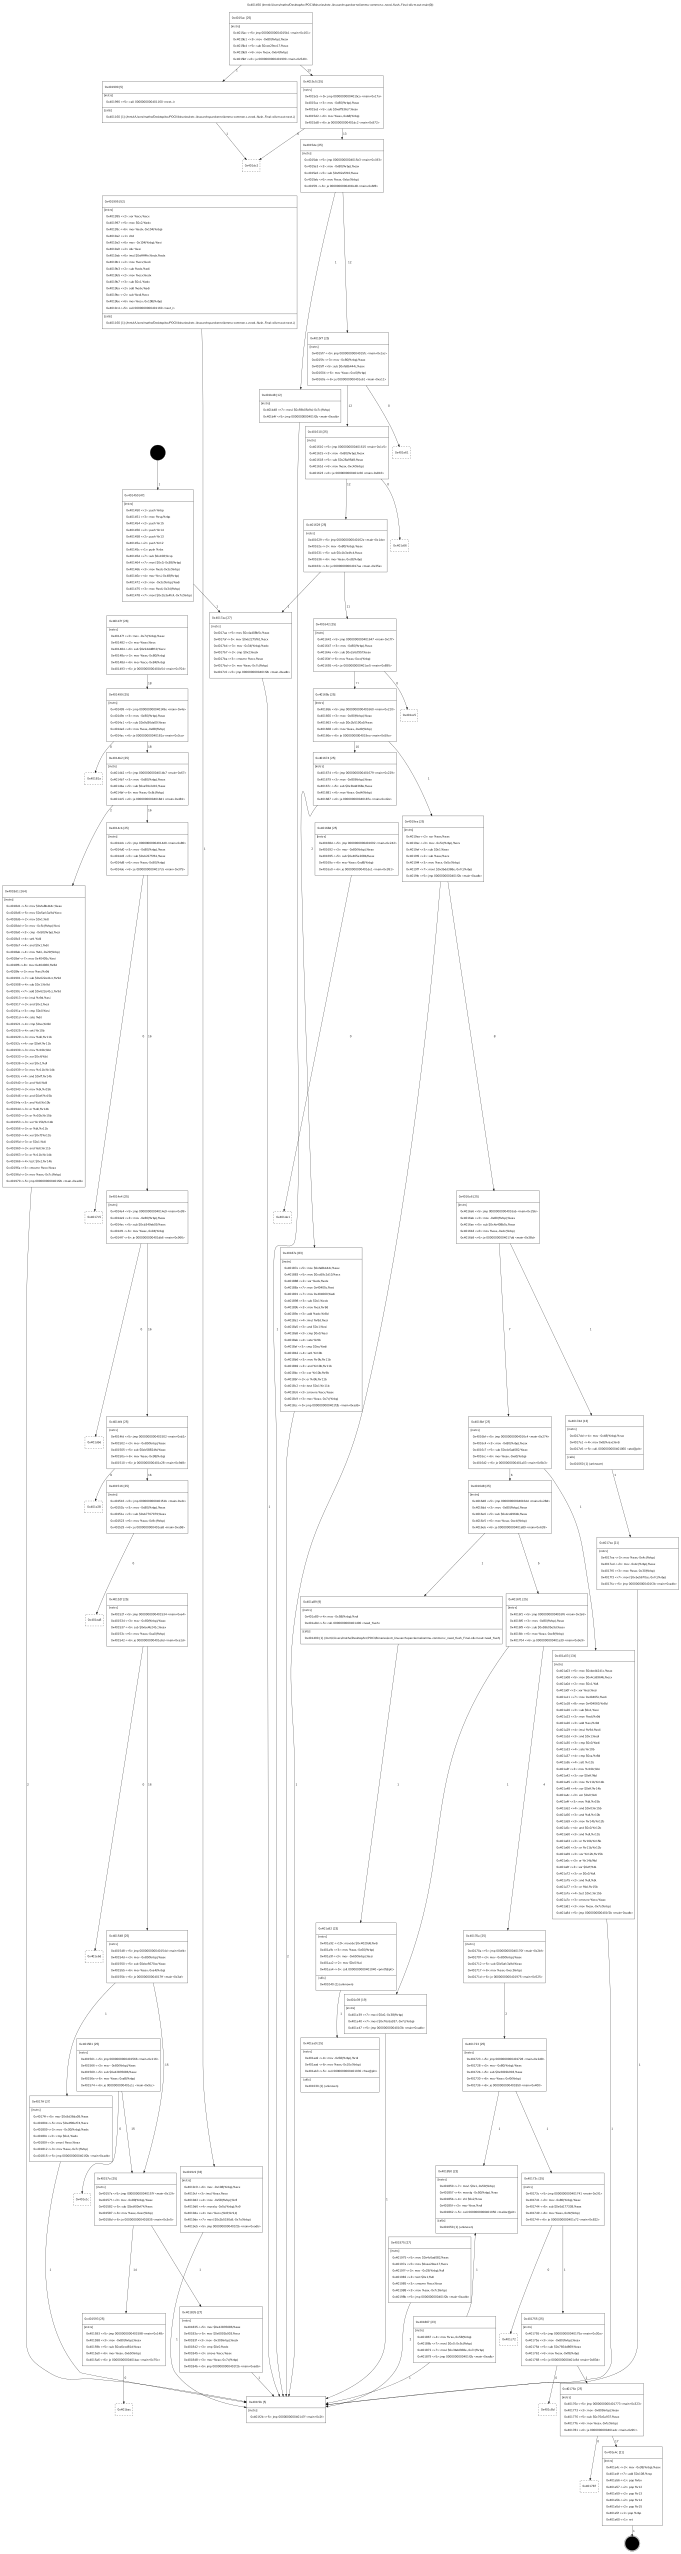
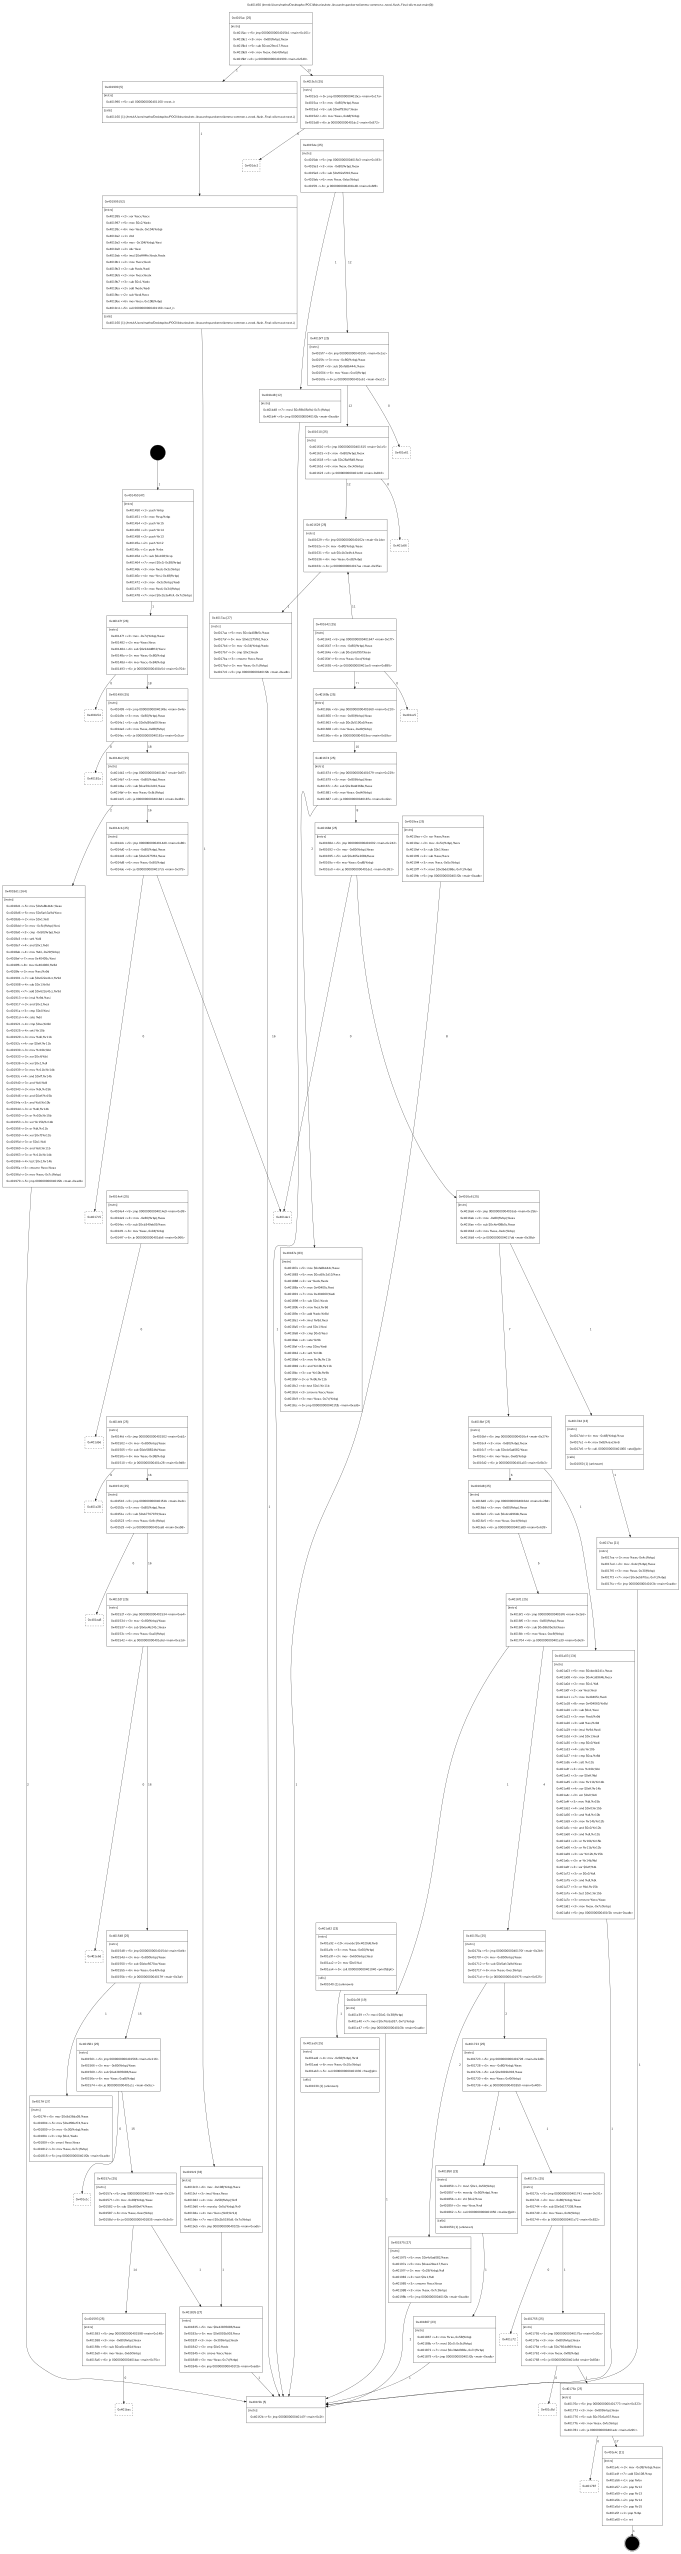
(342, 133) -> none
(231, 141) -> (200, 158)
(344, 594) -> (350, 596)
(206, 597) -> (151, 607)
none -> (94, 715)
(413, 776) -> none
none -> (356, 813)
(147, 1032) -> (218, 1042)
(471, 1035) -> (380, 1044)
(147, 1329) -> none
none -> (147, 1562)
(401, 1620) -> none
(286, 1903) -> none
(164, 2078) -> (133, 2010)
none -> (441, 2105)
(473, 2276) -> (484, 2275)
(171, 2340) -> (221, 2268)
(65, 2351) -> none
